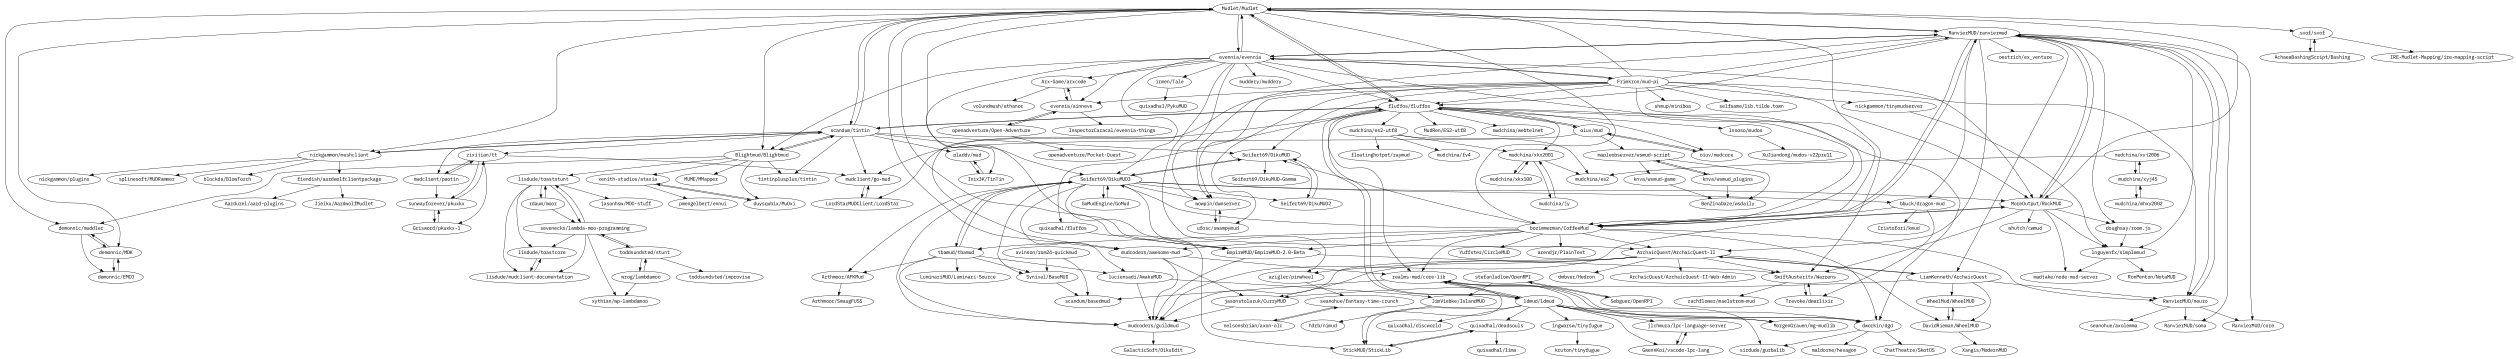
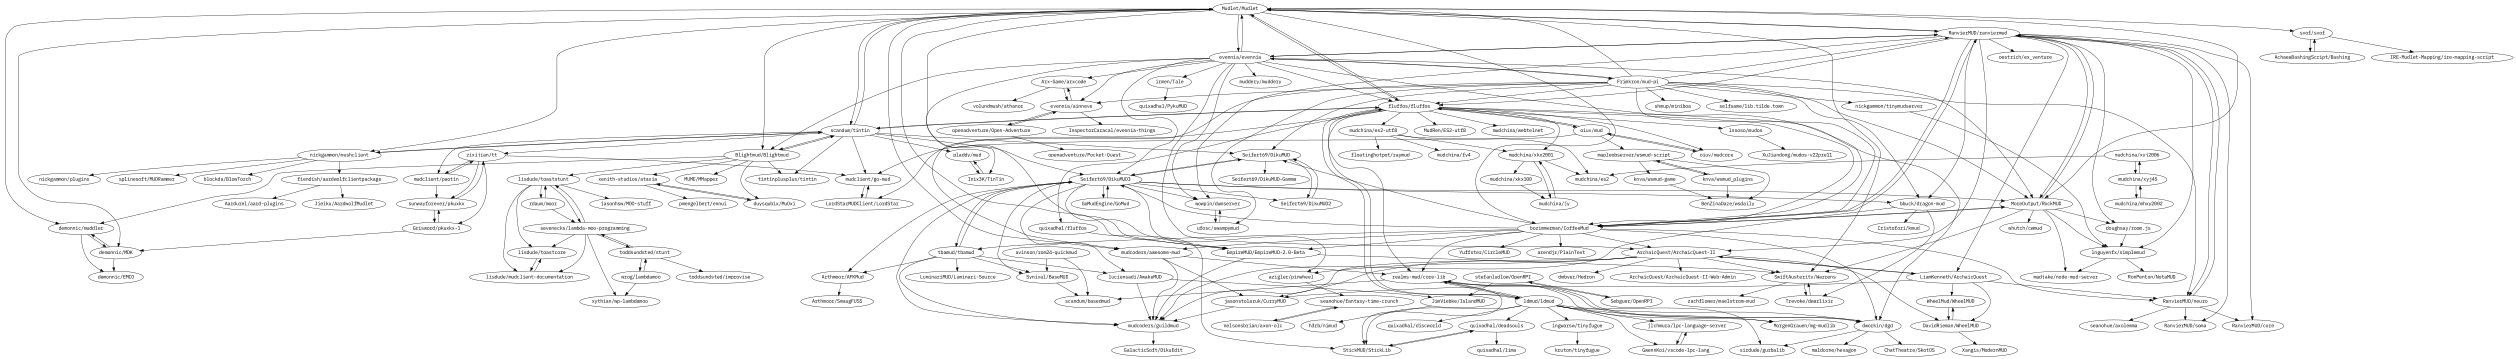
(1370, 92) -> (1809, 108)
(1522, 169) -> (1527, 189)
(118, 267) -> (274, 241)
